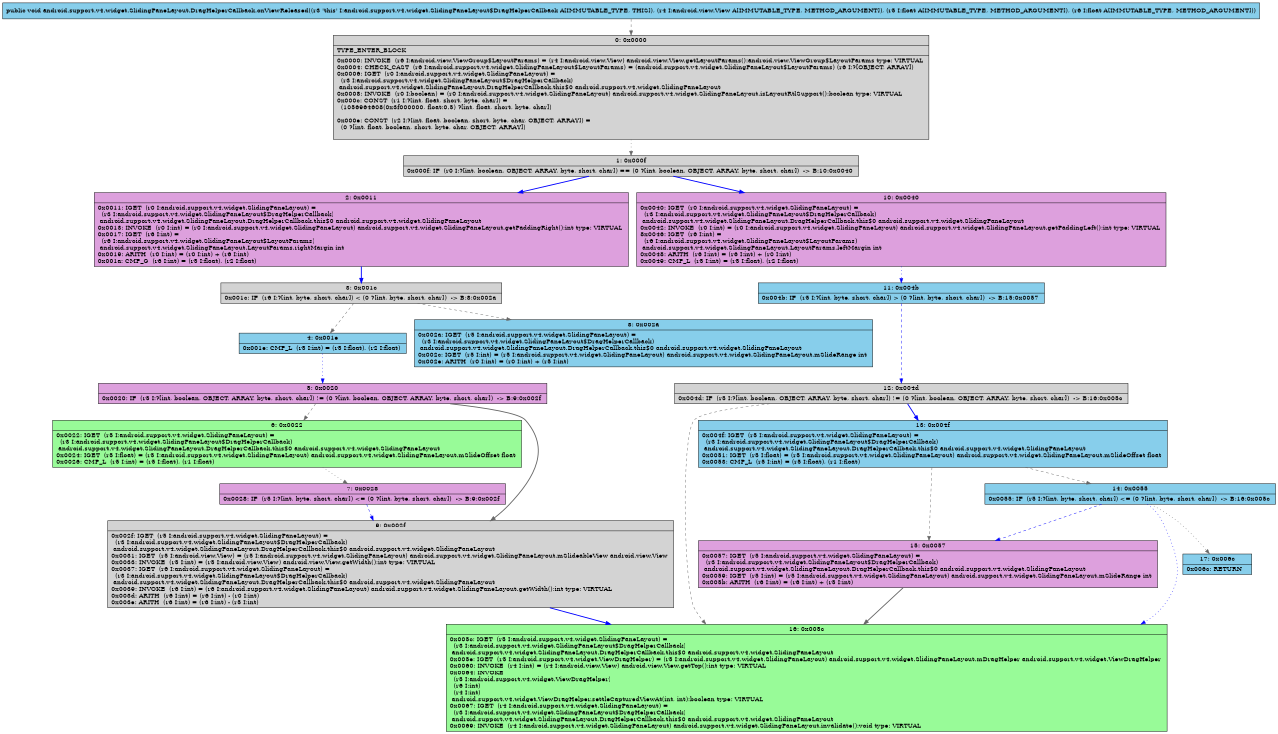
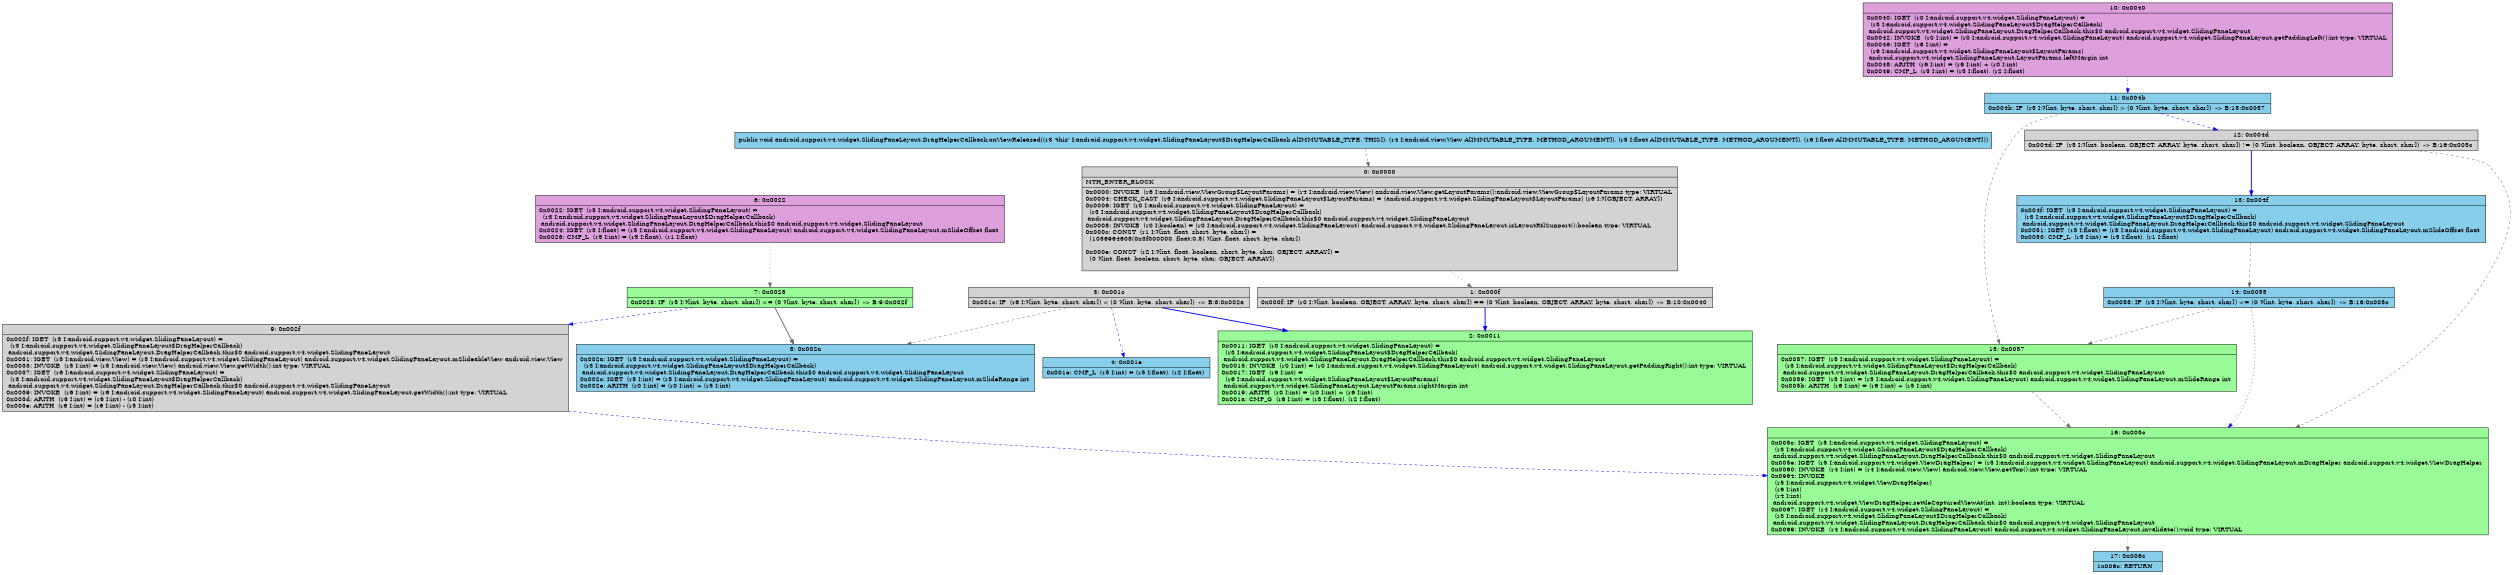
(372, 50) -> (1120, 182)
(707, 184) -> none
(361, 230) -> (1485, 368)
(682, 234) -> (1909, 45)
(361, 272) -> (1223, 319)
(343, 316) -> (1117, 330)
none -> (783, 324)
(323, 394) -> none
(287, 444) -> (770, 219)
(363, 494) -> (770, 298)
(931, 502) -> (1986, 208)
(1051, 522) -> (2153, 325)
(1181, 524) -> (2128, 541)
(928, 564) -> (2007, 368)
(1217, 569) -> (2128, 566)
(885, 604) -> (2050, 408)
(578, 615) -> (1165, 454)
(479, 673) -> (1800, 476)
